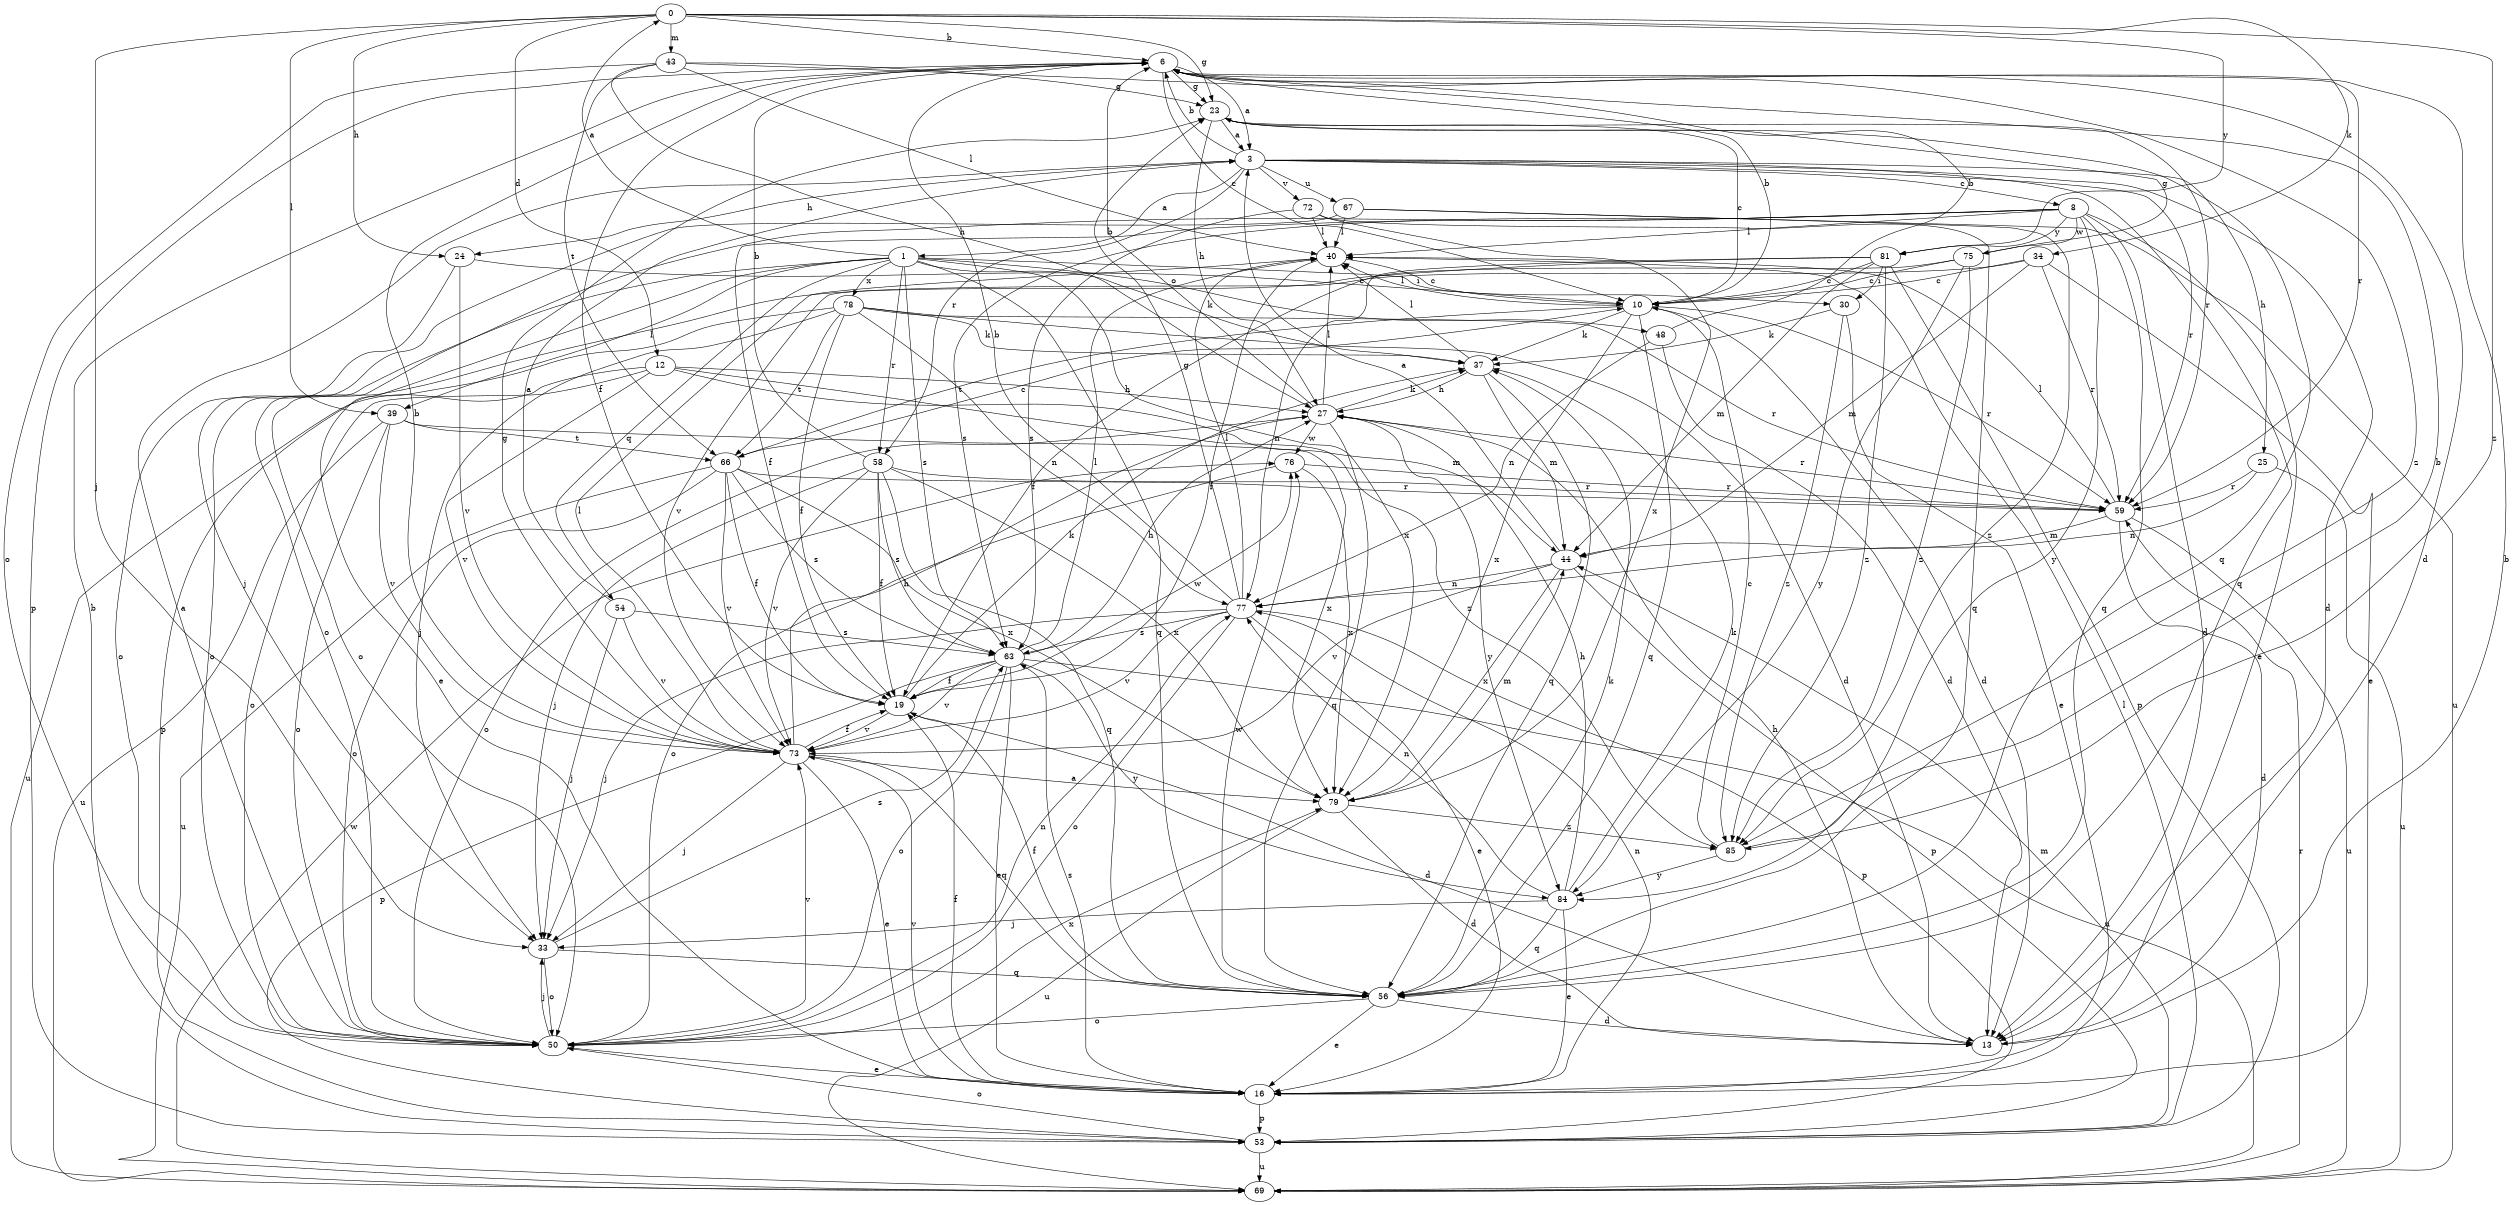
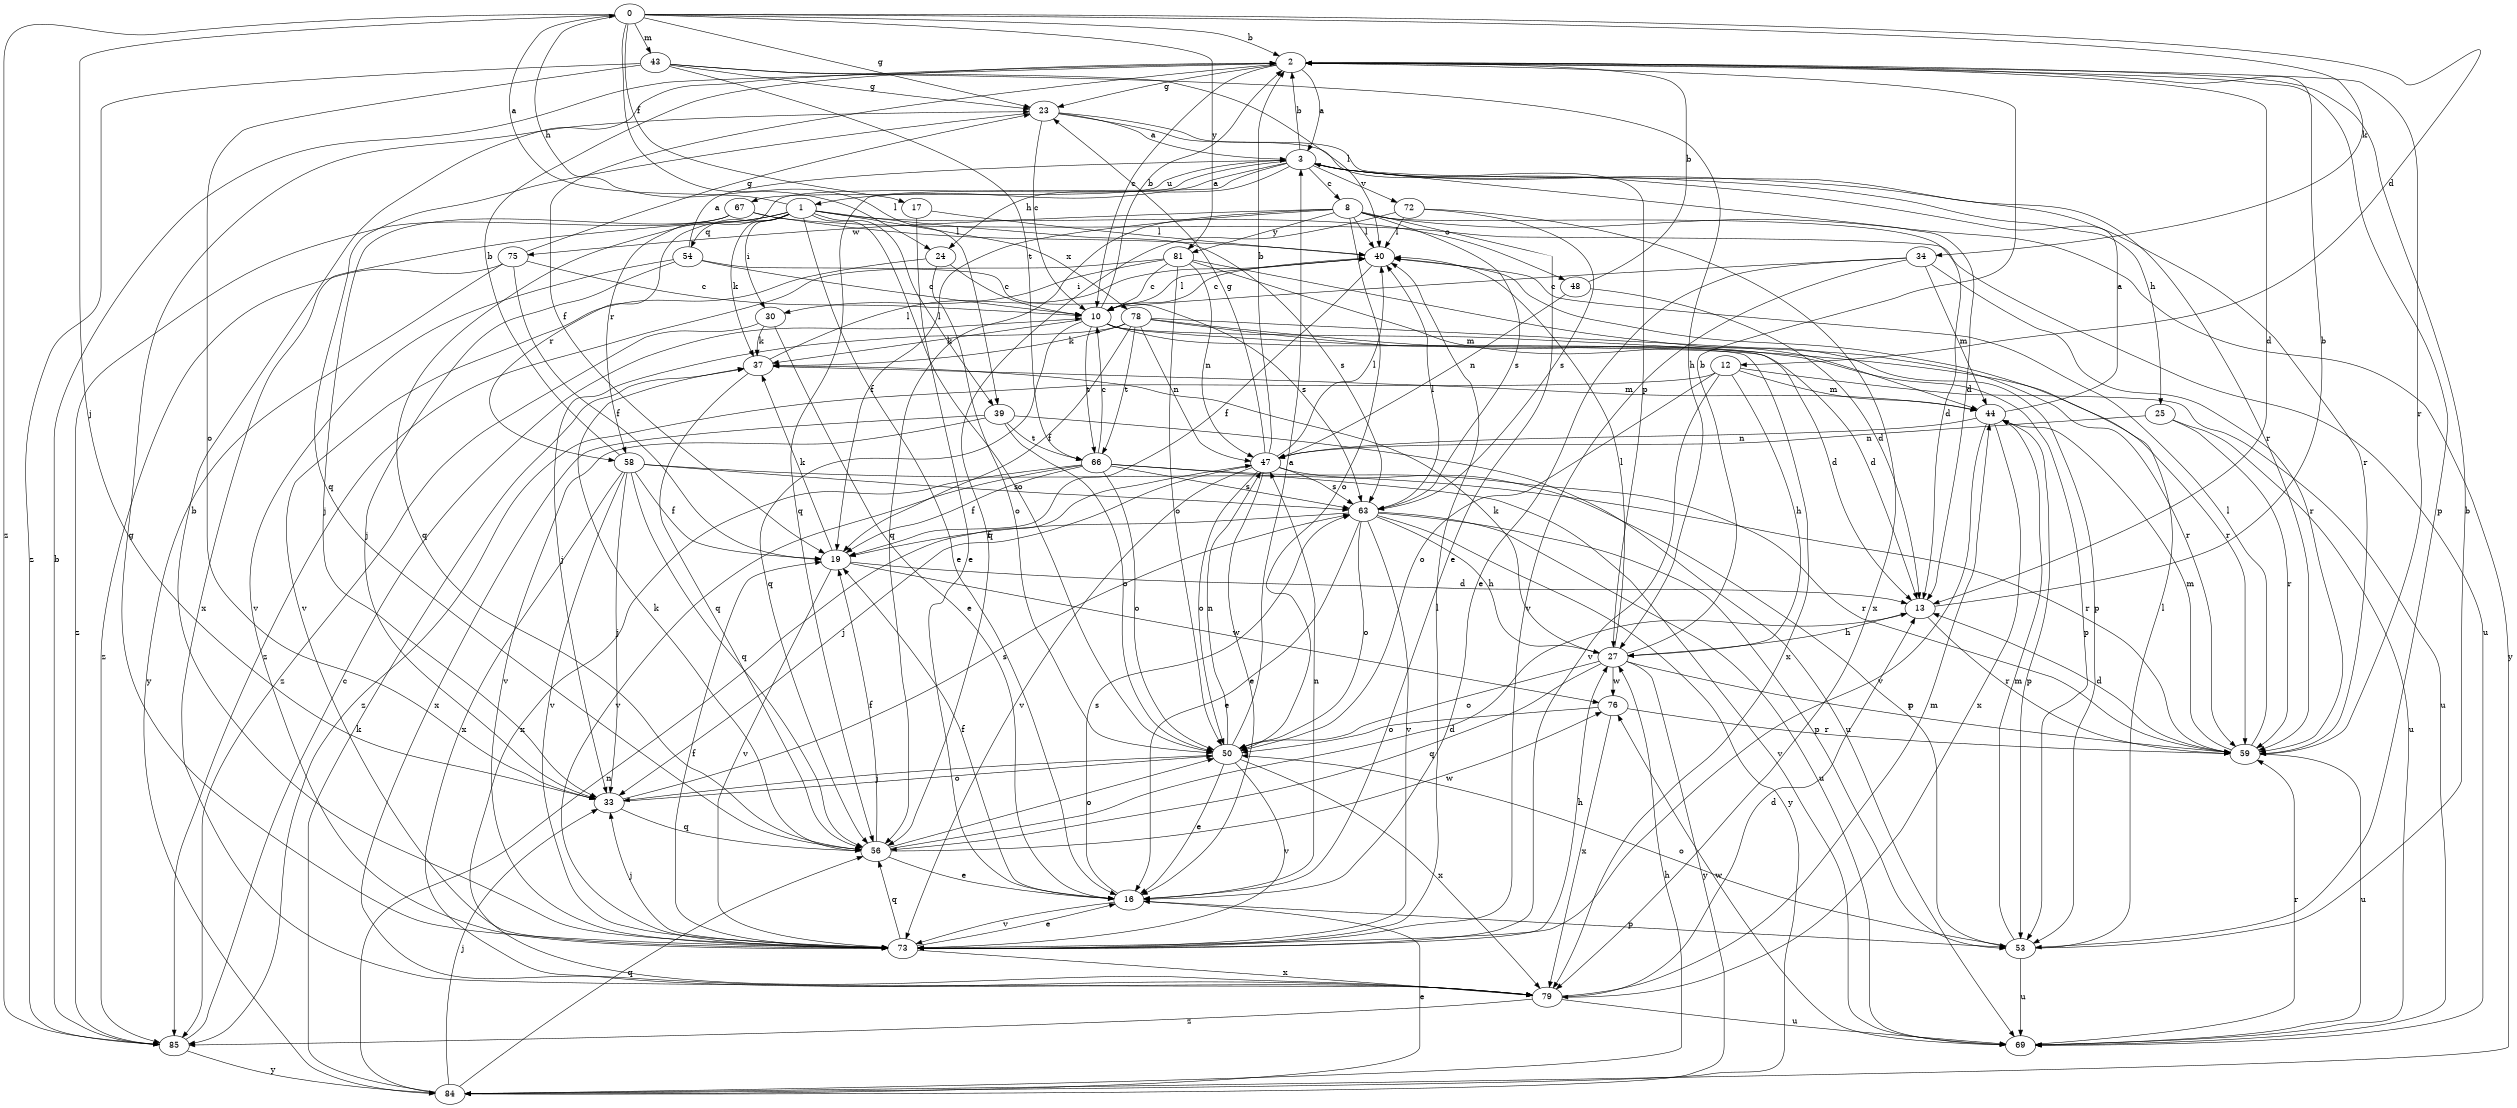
(1163, 63) -> (1291, 63)
none -> (917, 208)
(1202, 257) -> (1645, 390)
none -> (888, 291)
(1407, 397) -> none
(7, 513) -> (207, 368)
(1242, 609) -> (1266, 463)
none -> (2061, 719)
(1074, 779) -> (1286, 973)
(184, 827) -> (1780, 754)
